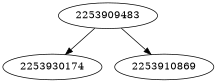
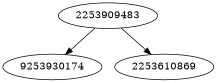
(52, 67) -> (52, 67)
(164, 67) -> (164, 67)
